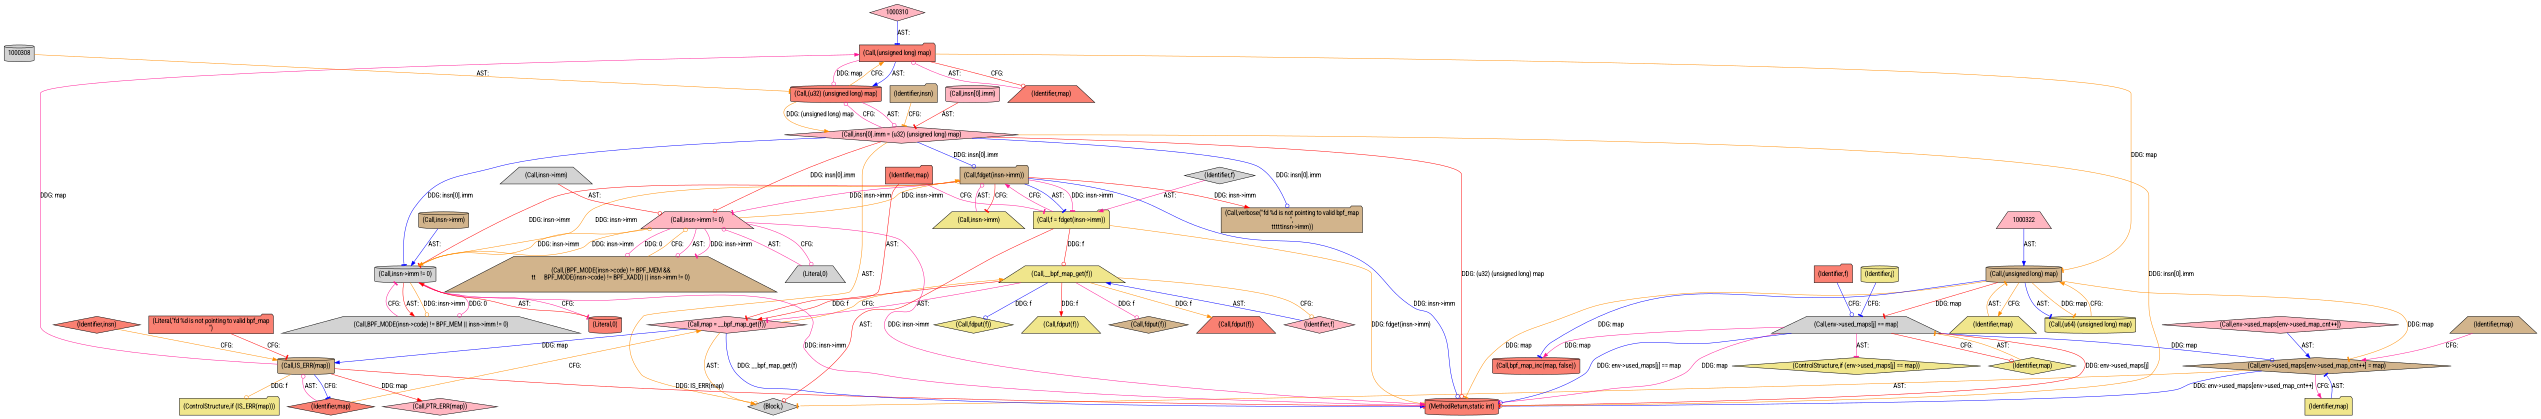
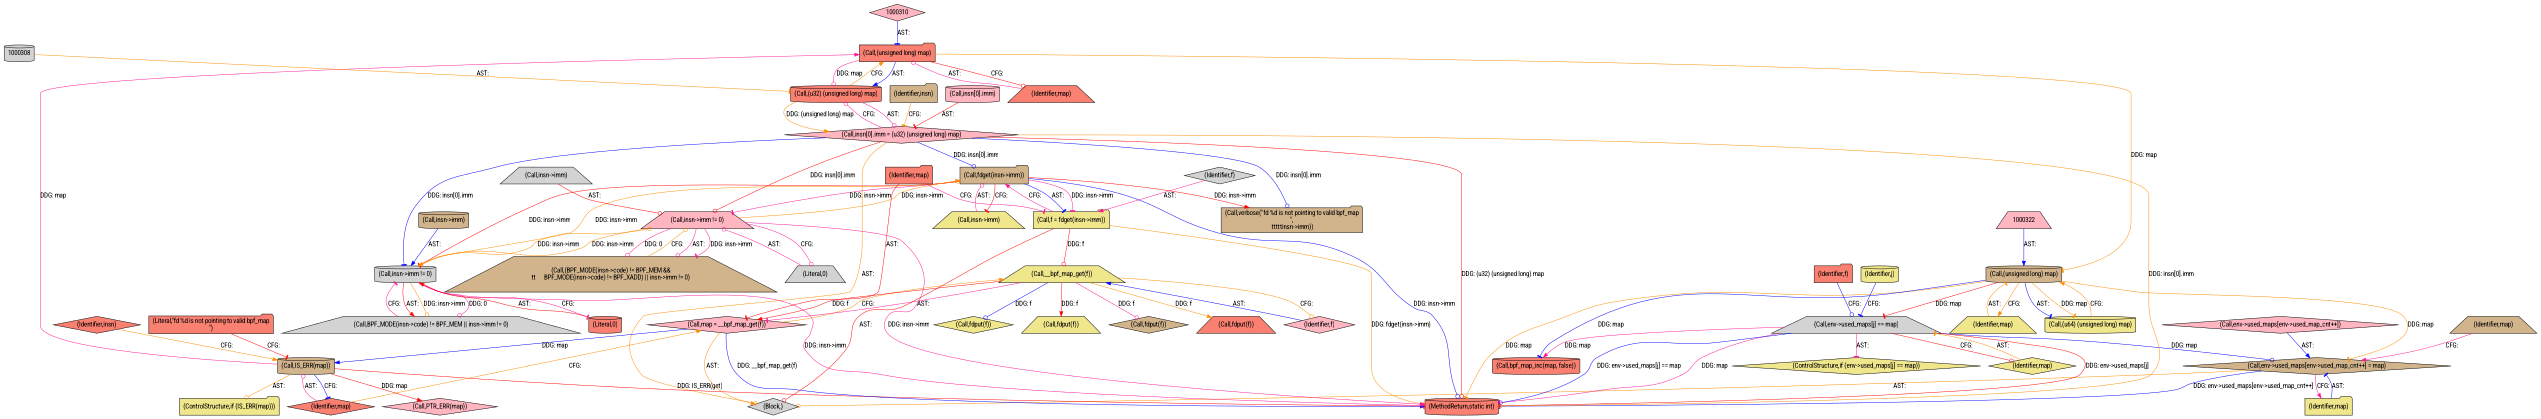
(279, 386) -> (279, 386)
(700, 386) -> (700, 386)
(1525, 393) -> (1525, 393)
